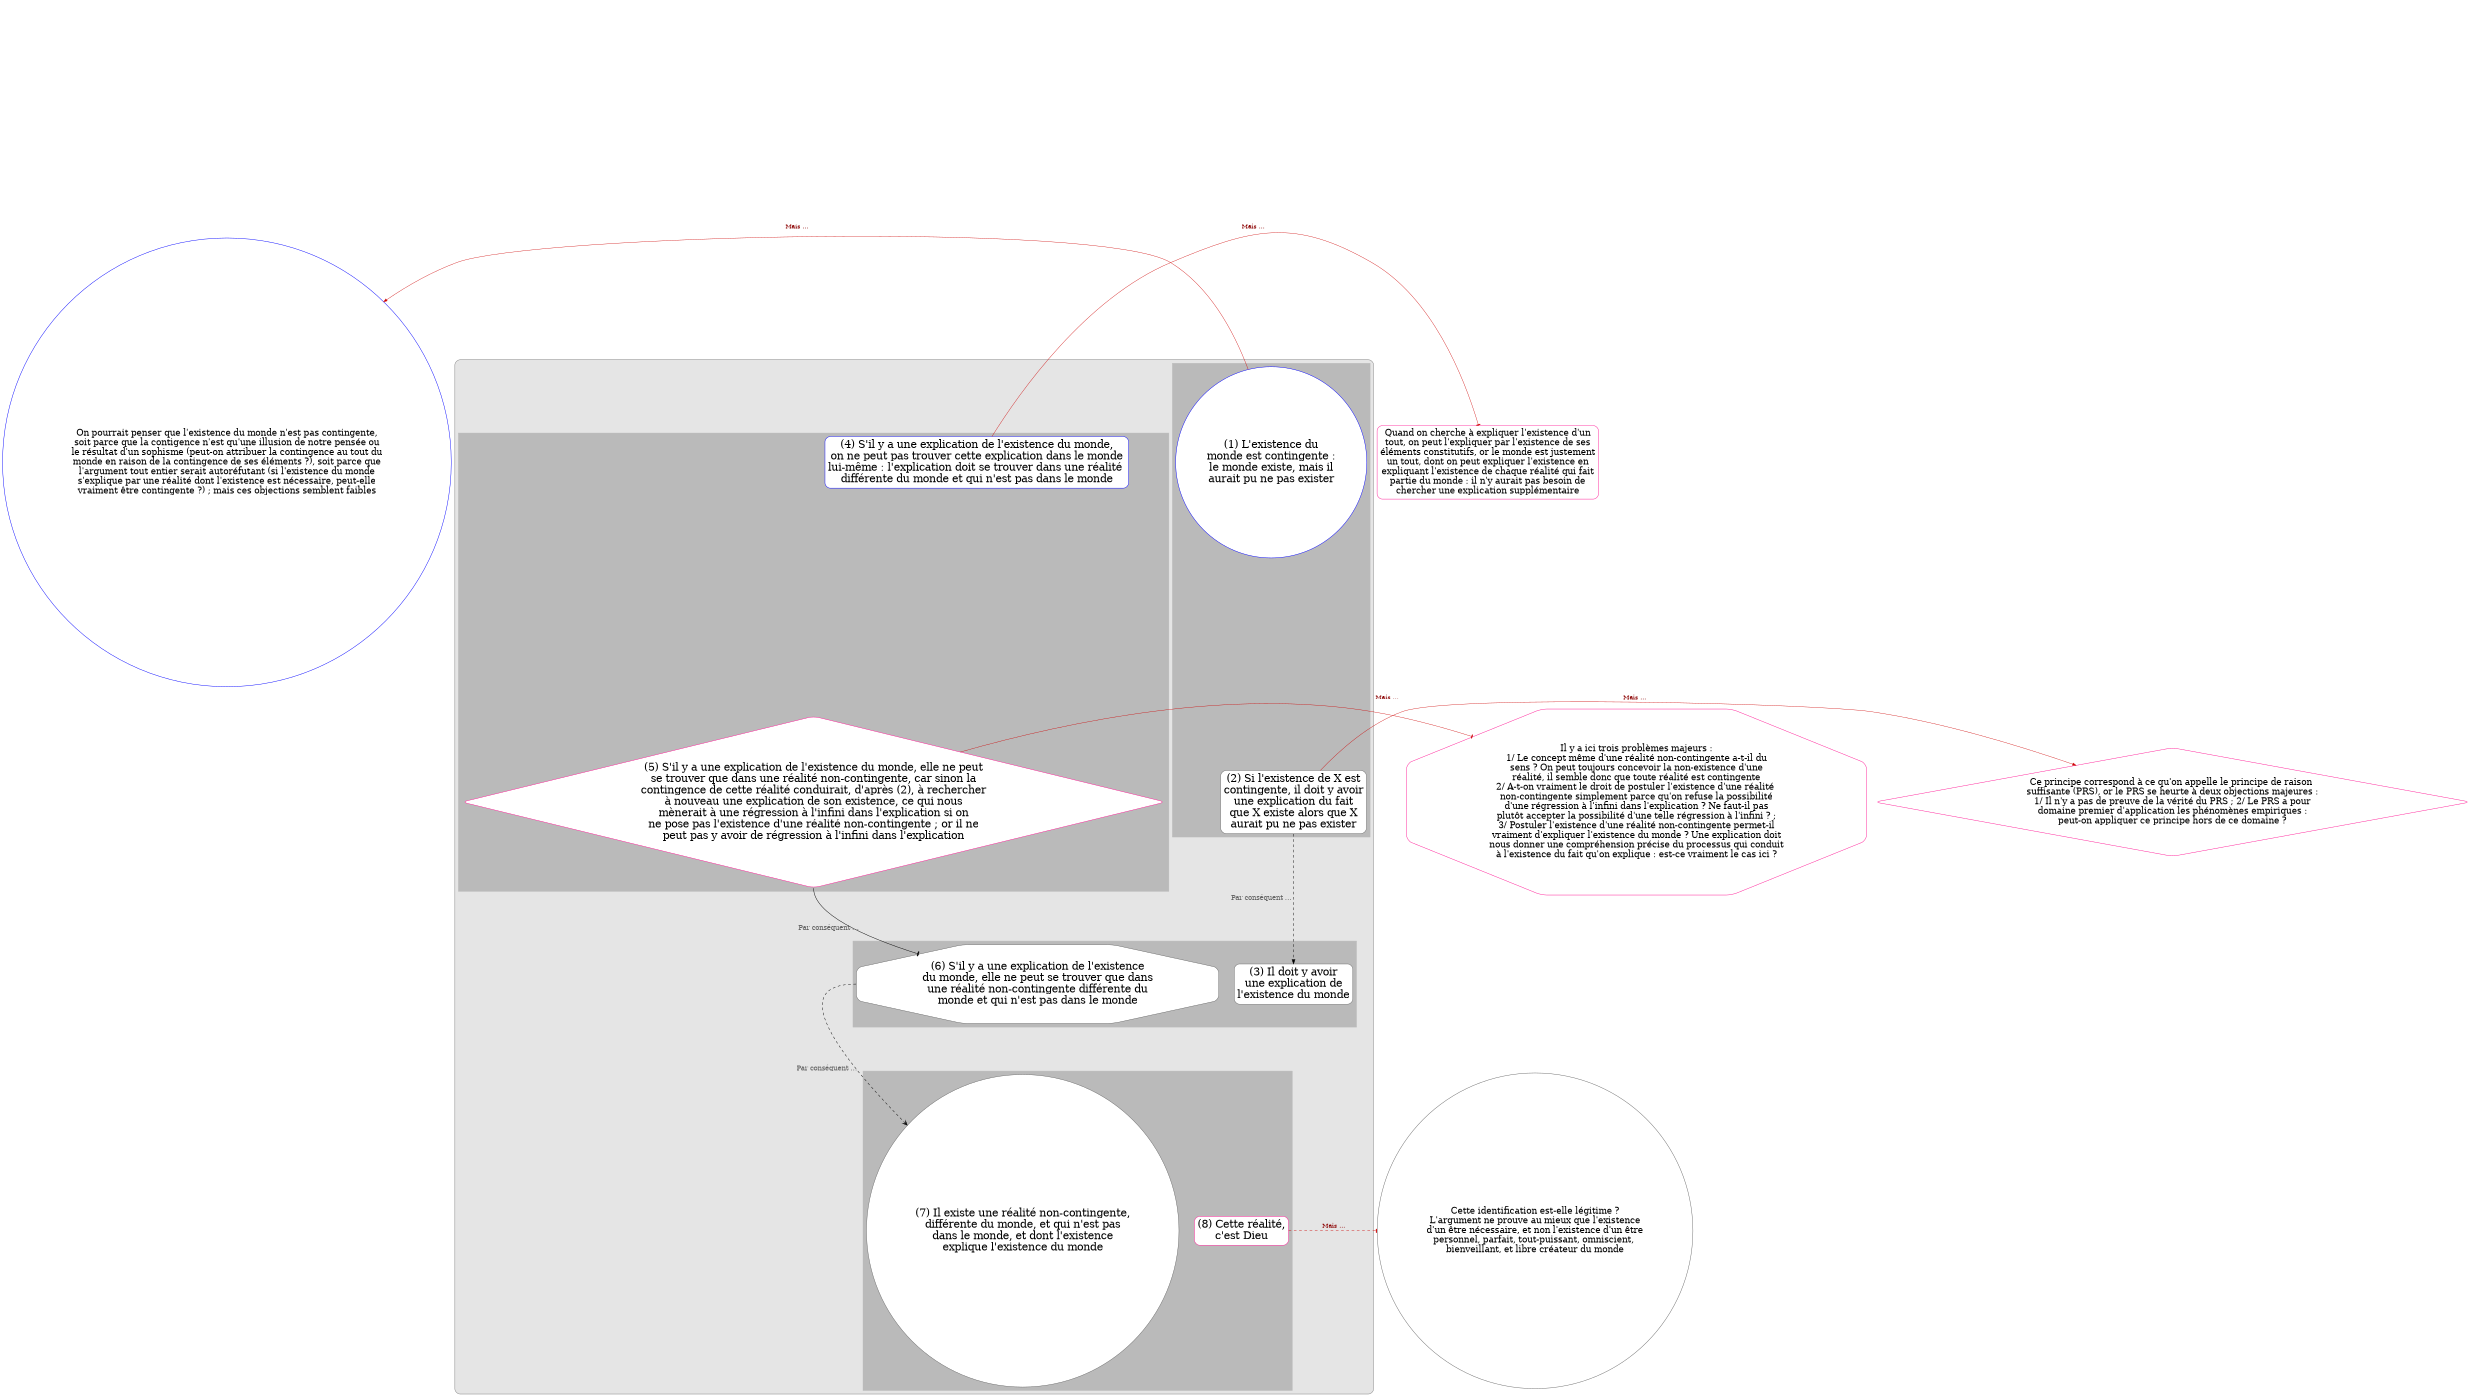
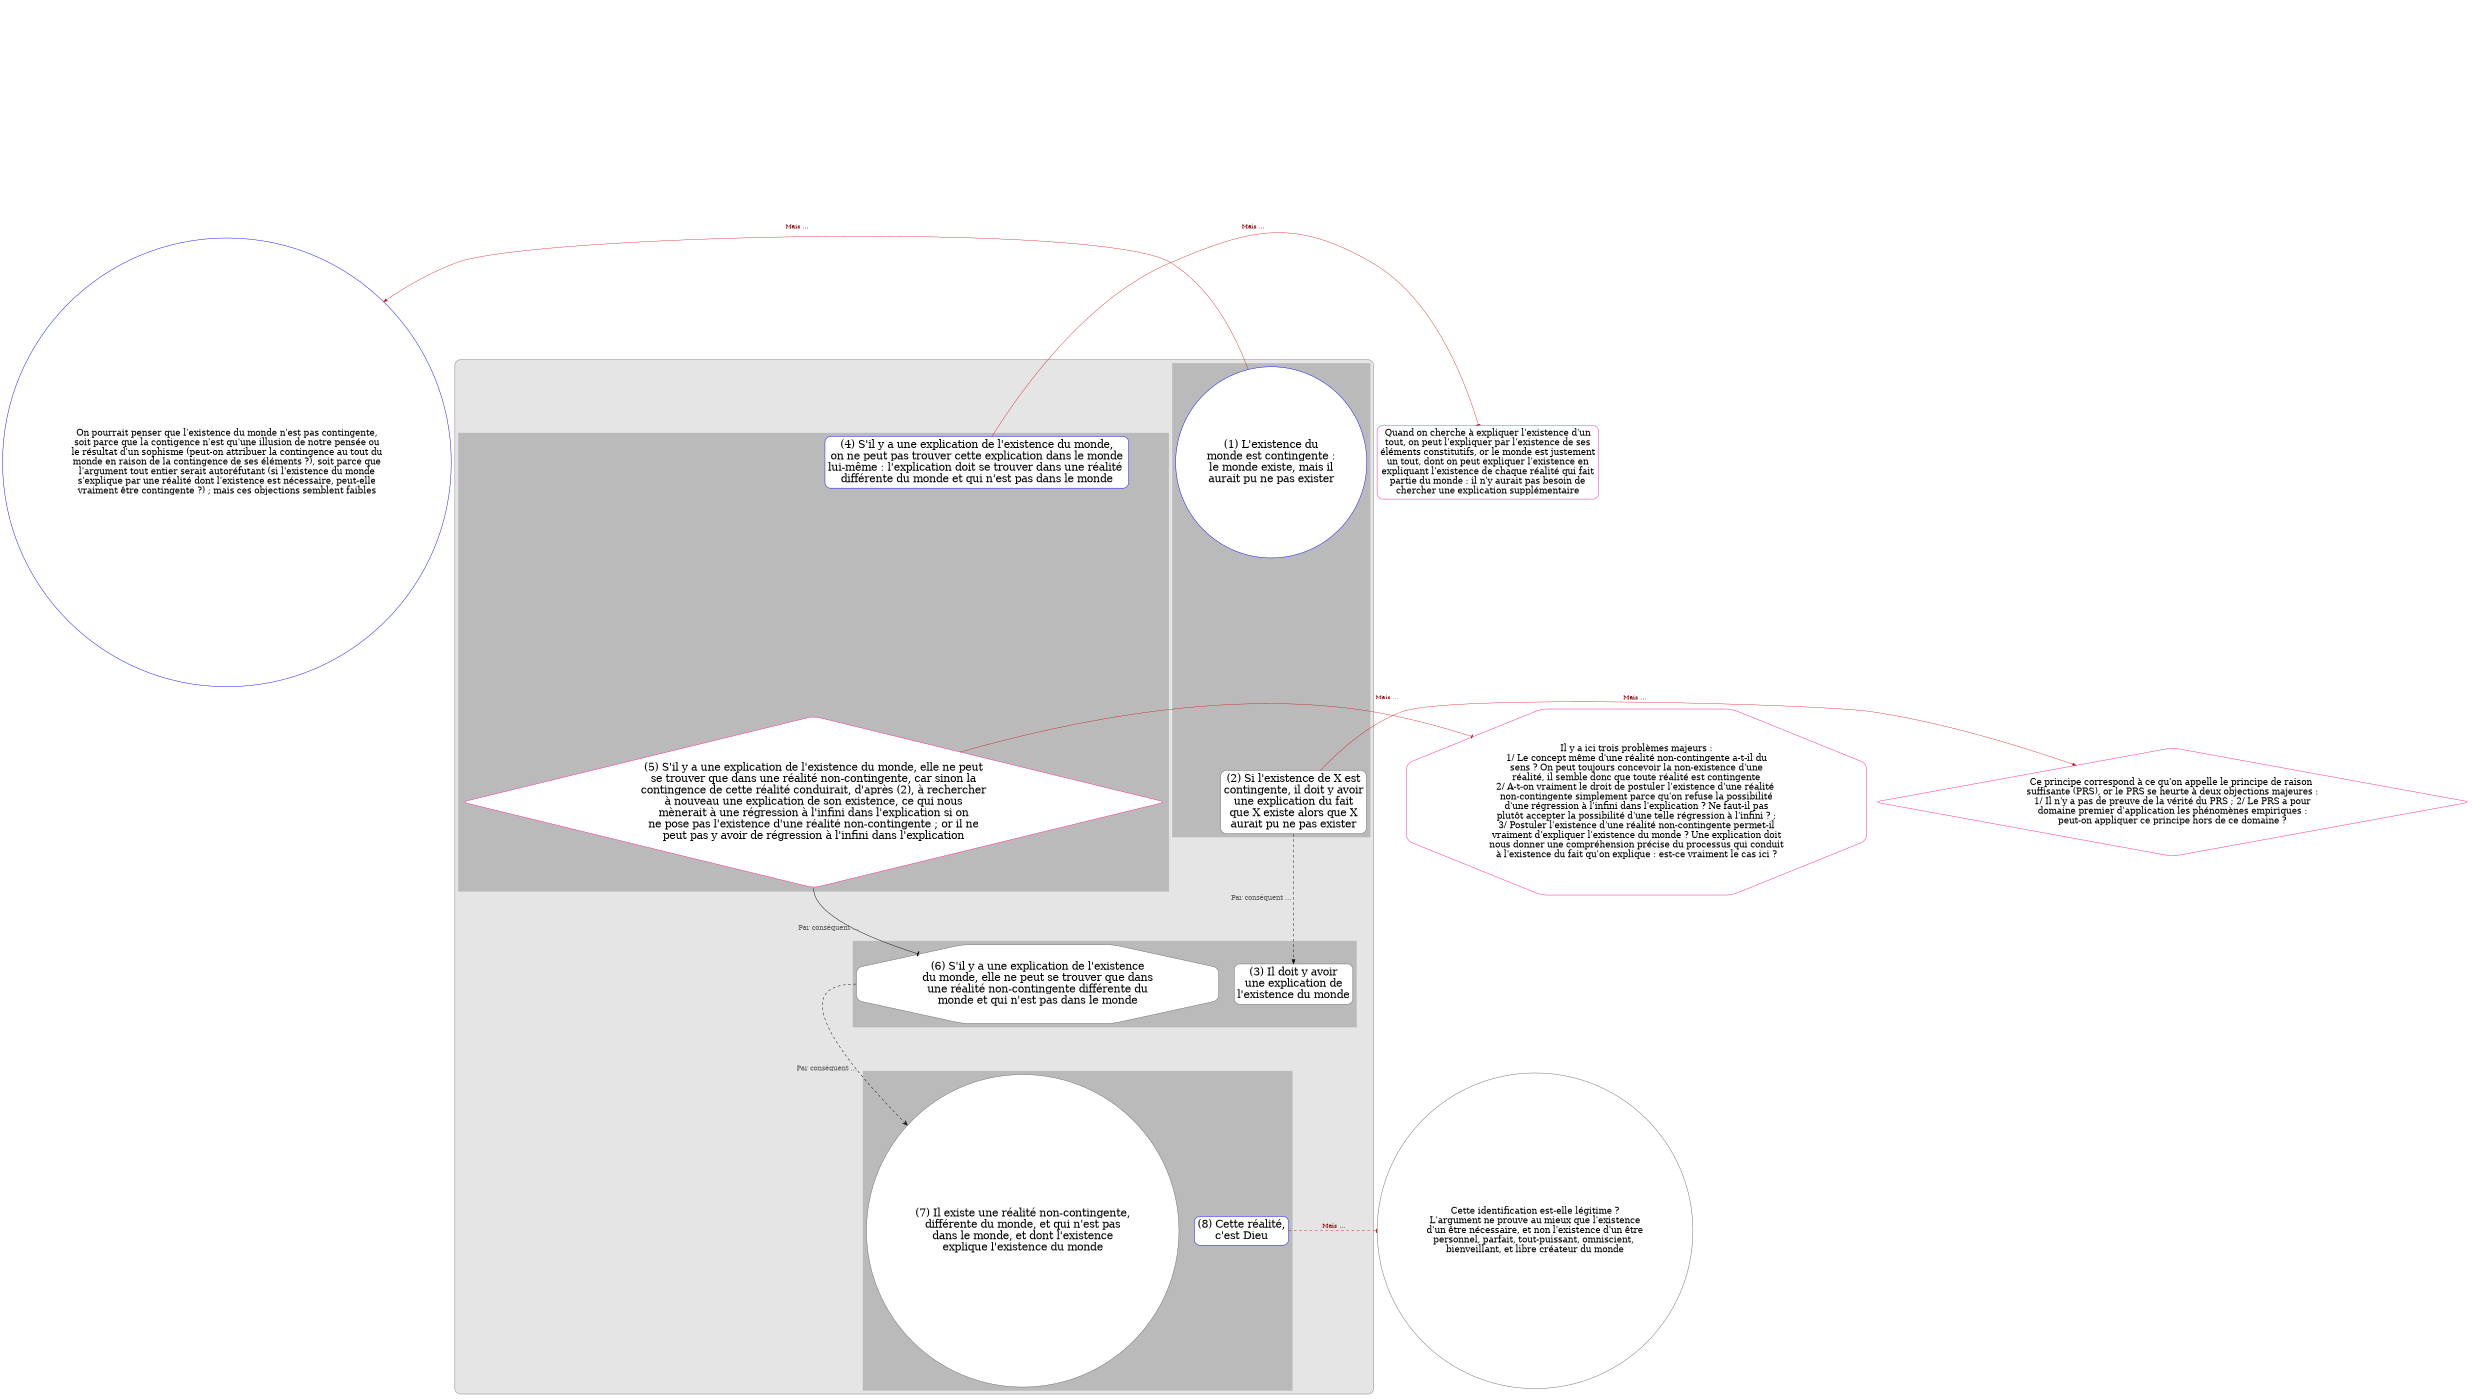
(1241, 1231) -> (1241, 1231)
